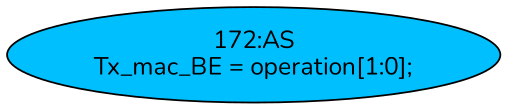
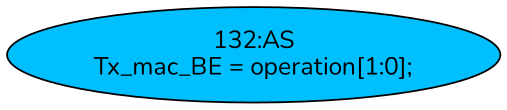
(254, 55) -> (254, 55)
